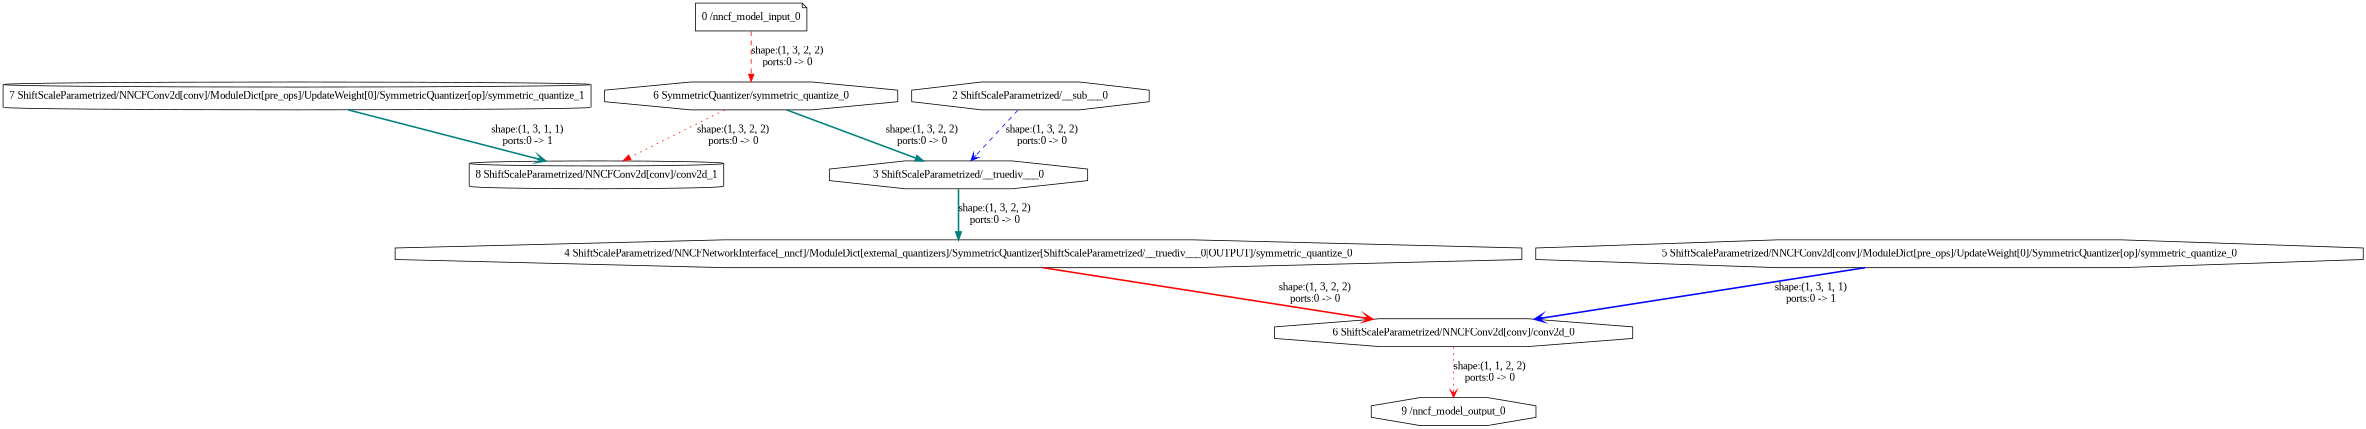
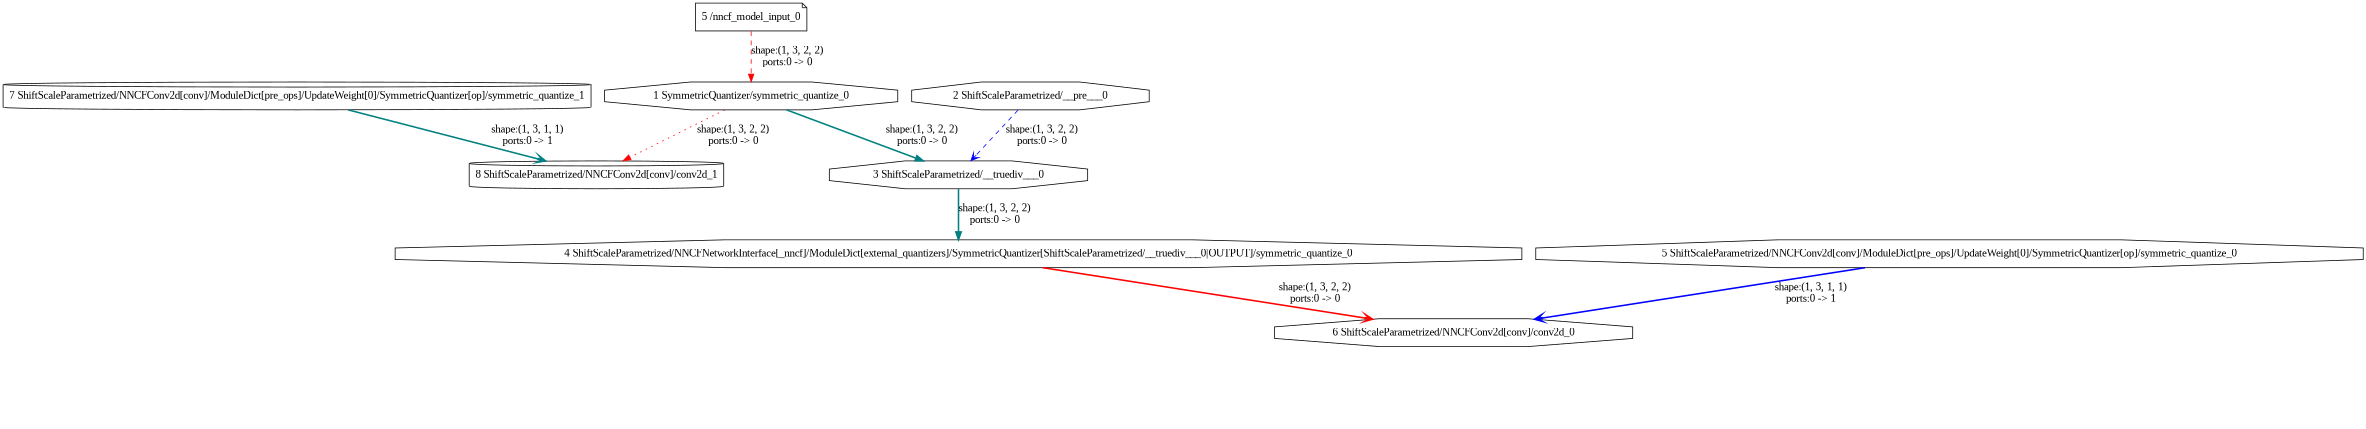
(751, 17) -> (751, 17)
(751, 96) -> (751, 96)
(1030, 96) -> (1030, 96)
(1454, 412) -> none
